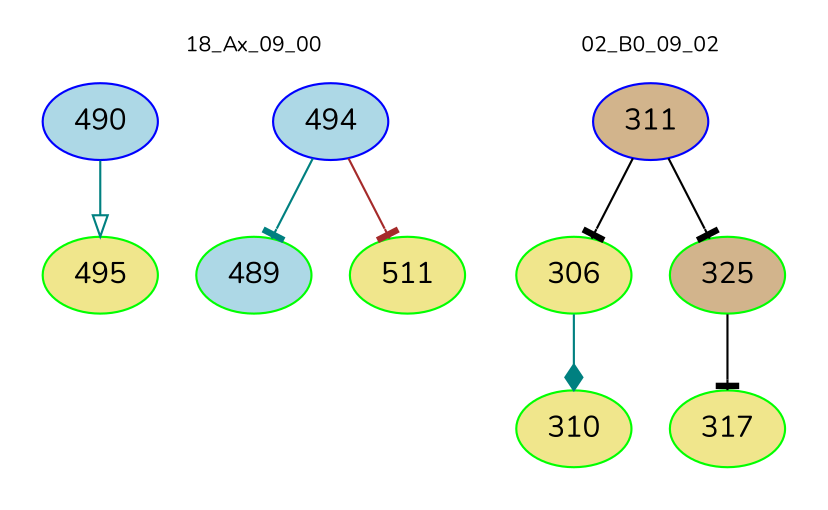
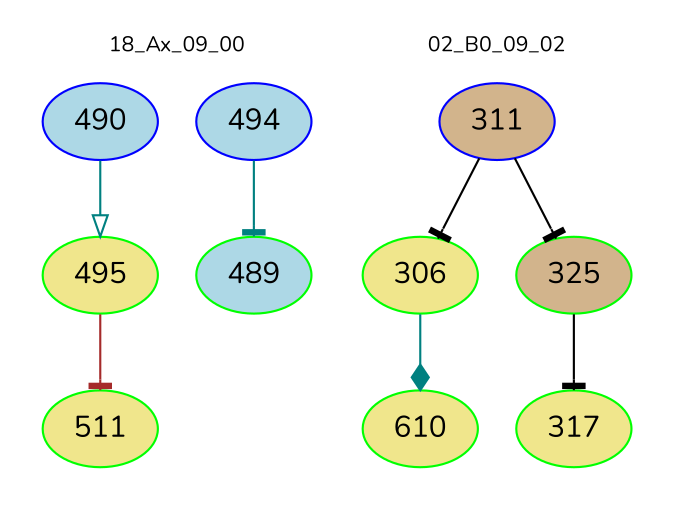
(367, 194) -> (100, 347)
(574, 429) -> (420, 429)
